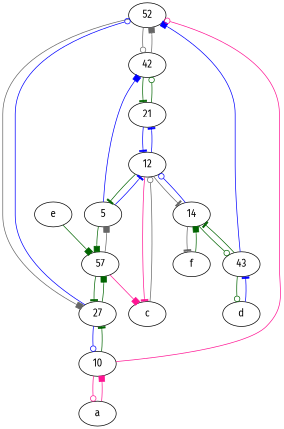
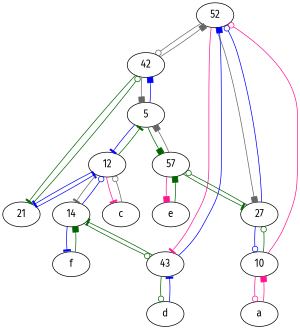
none -> (141, 86)
none -> (209, 143)
(187, 237) -> (67, 237)
(121, 287) -> (166, 186)
(103, 293) -> (224, 192)
(102, 341) -> (264, 242)
